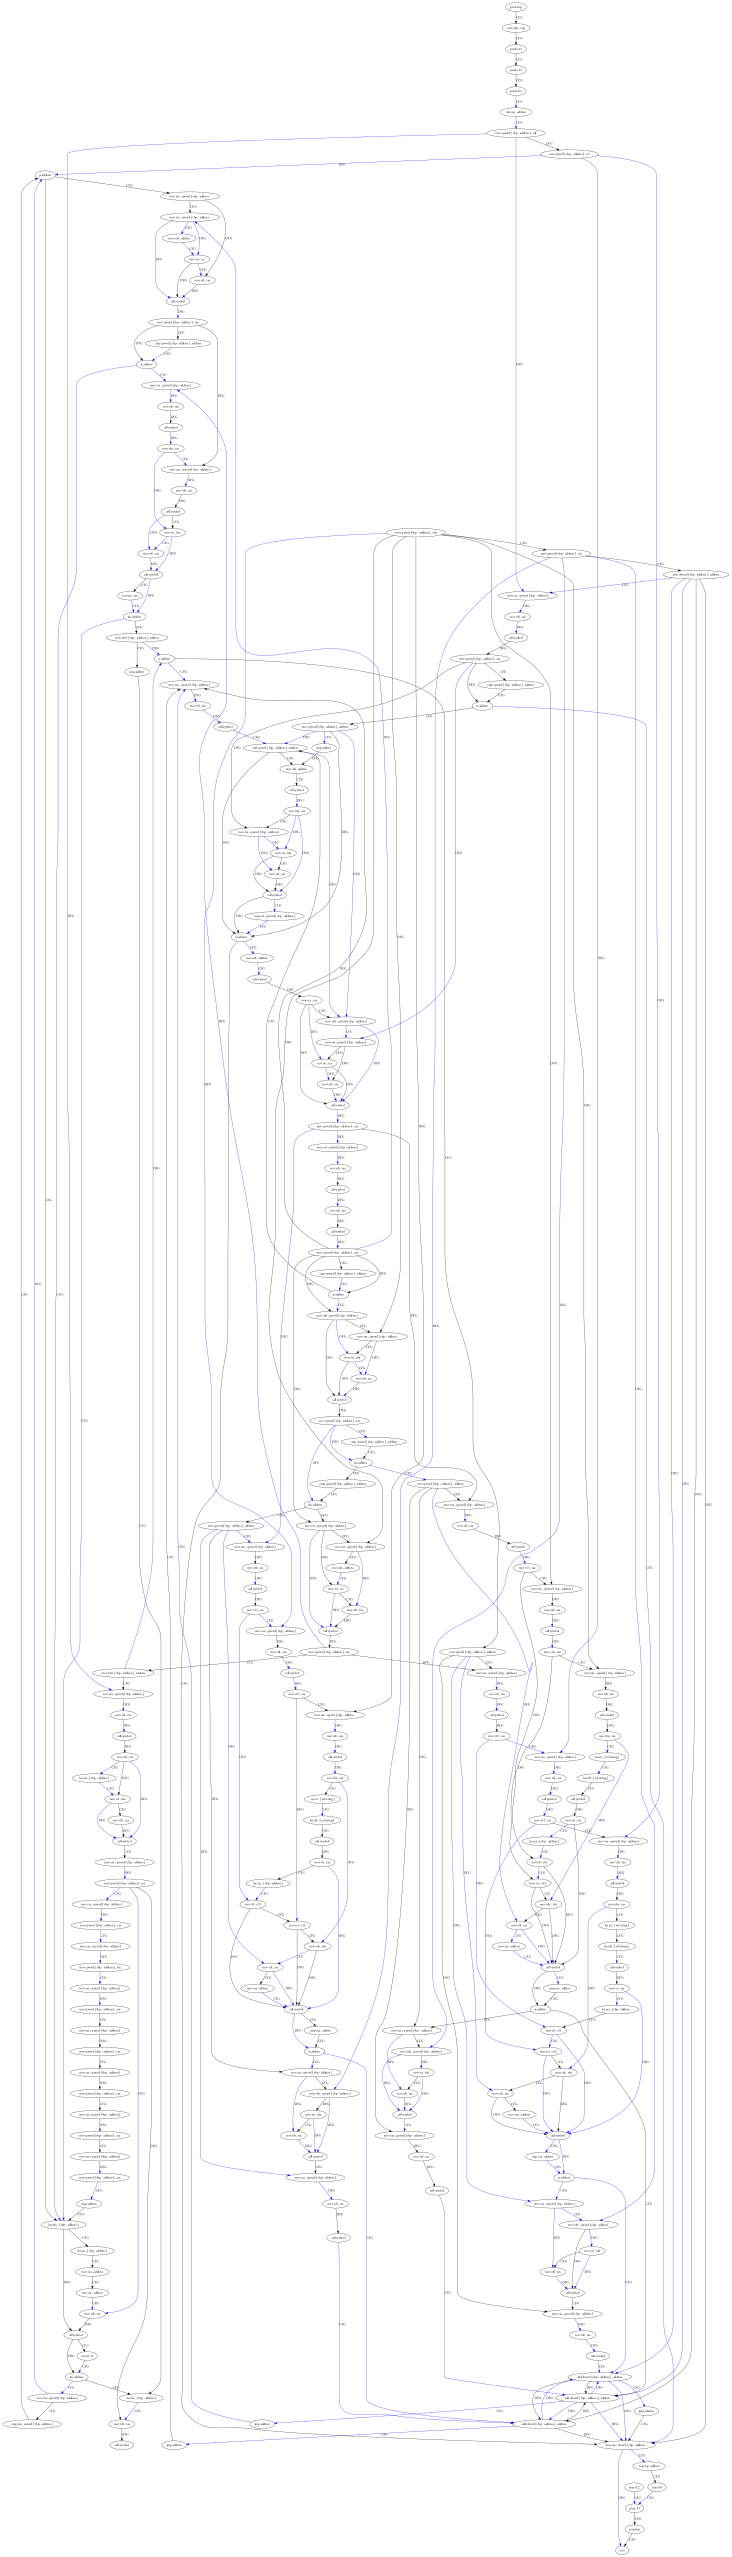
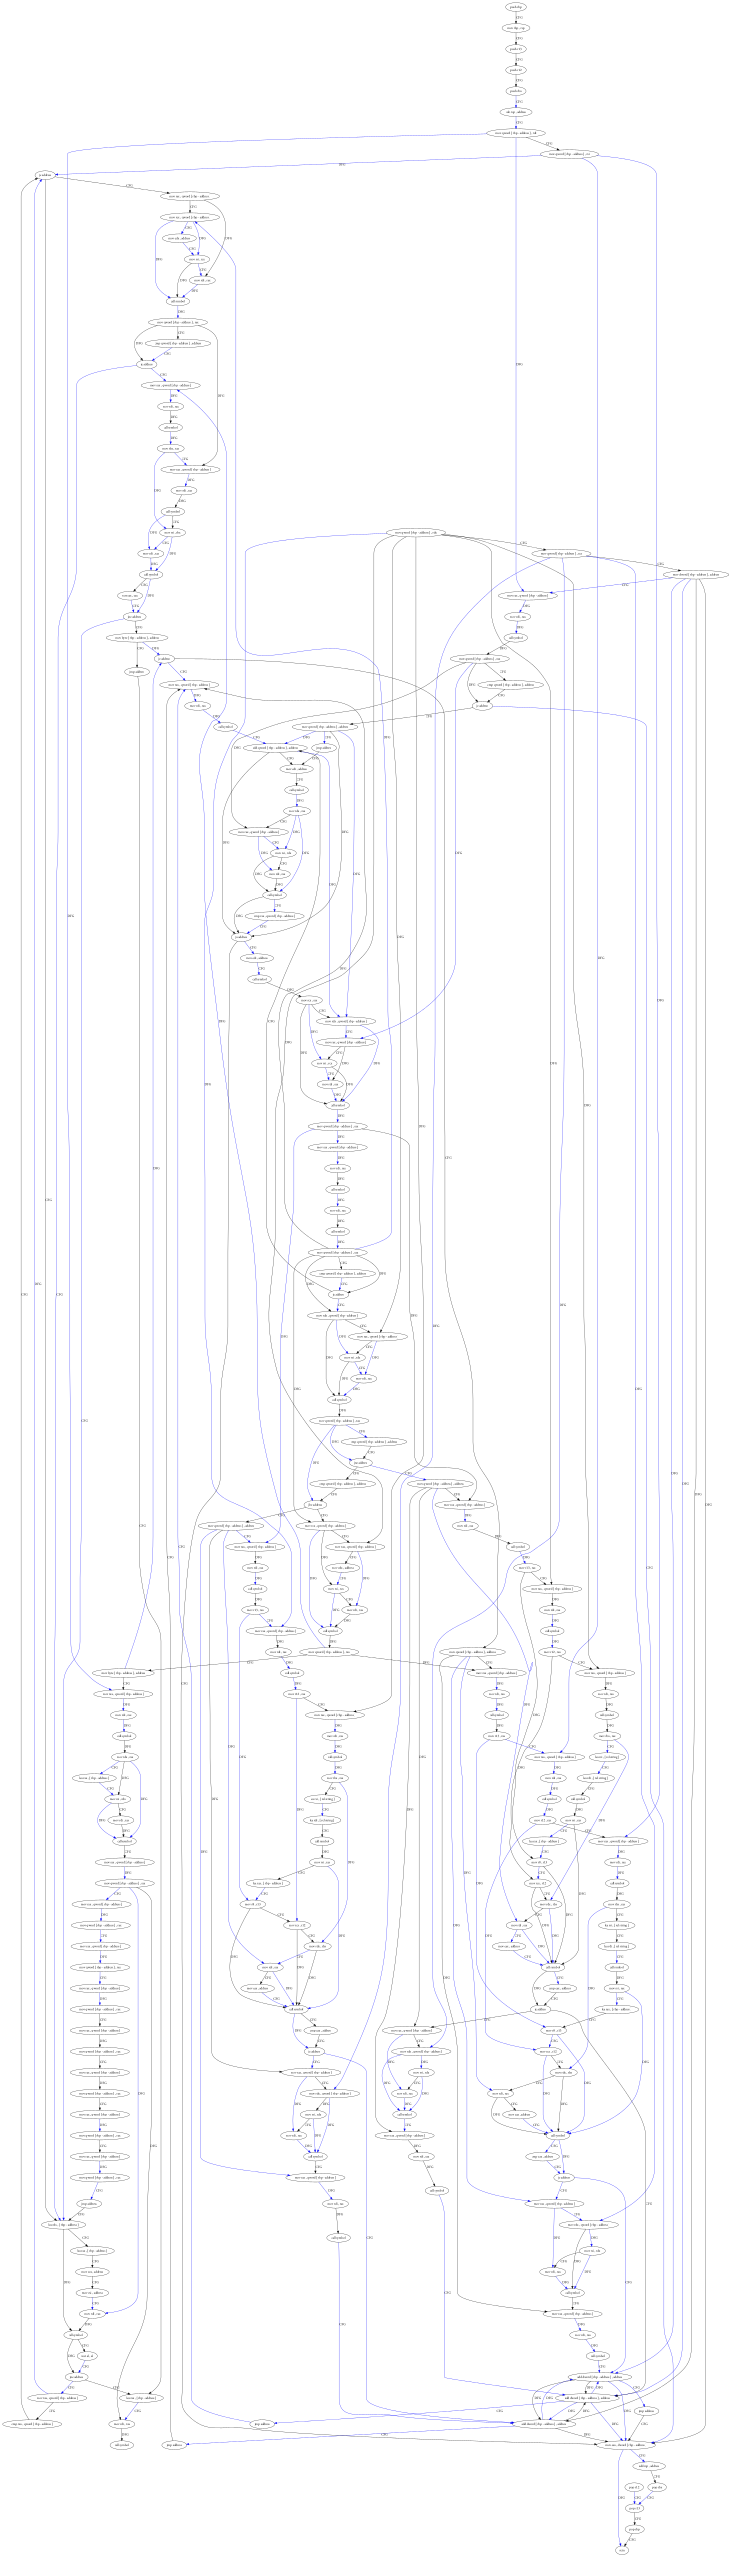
(649, 2466) -> (649, 2466)
